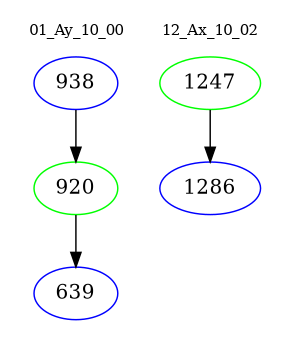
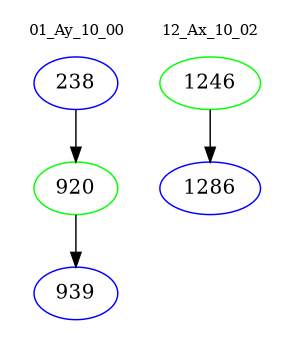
(76, 83) -> (76, 83)
(210, 83) -> (210, 83)
(76, 293) -> (76, 293)
